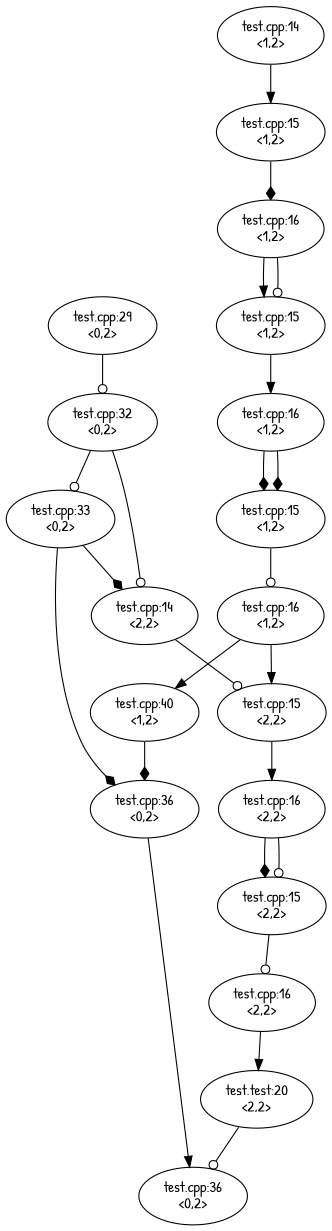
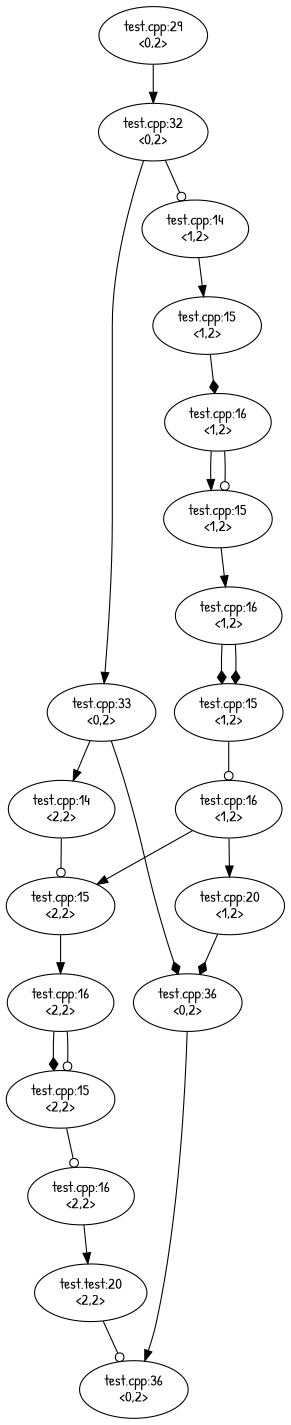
(103, 370) -> (153, 79)
(83, 467) -> (112, 415)
(129, 514) -> (173, 177)
(98, 562) -> (84, 756)
(145, 712) -> (230, 906)
